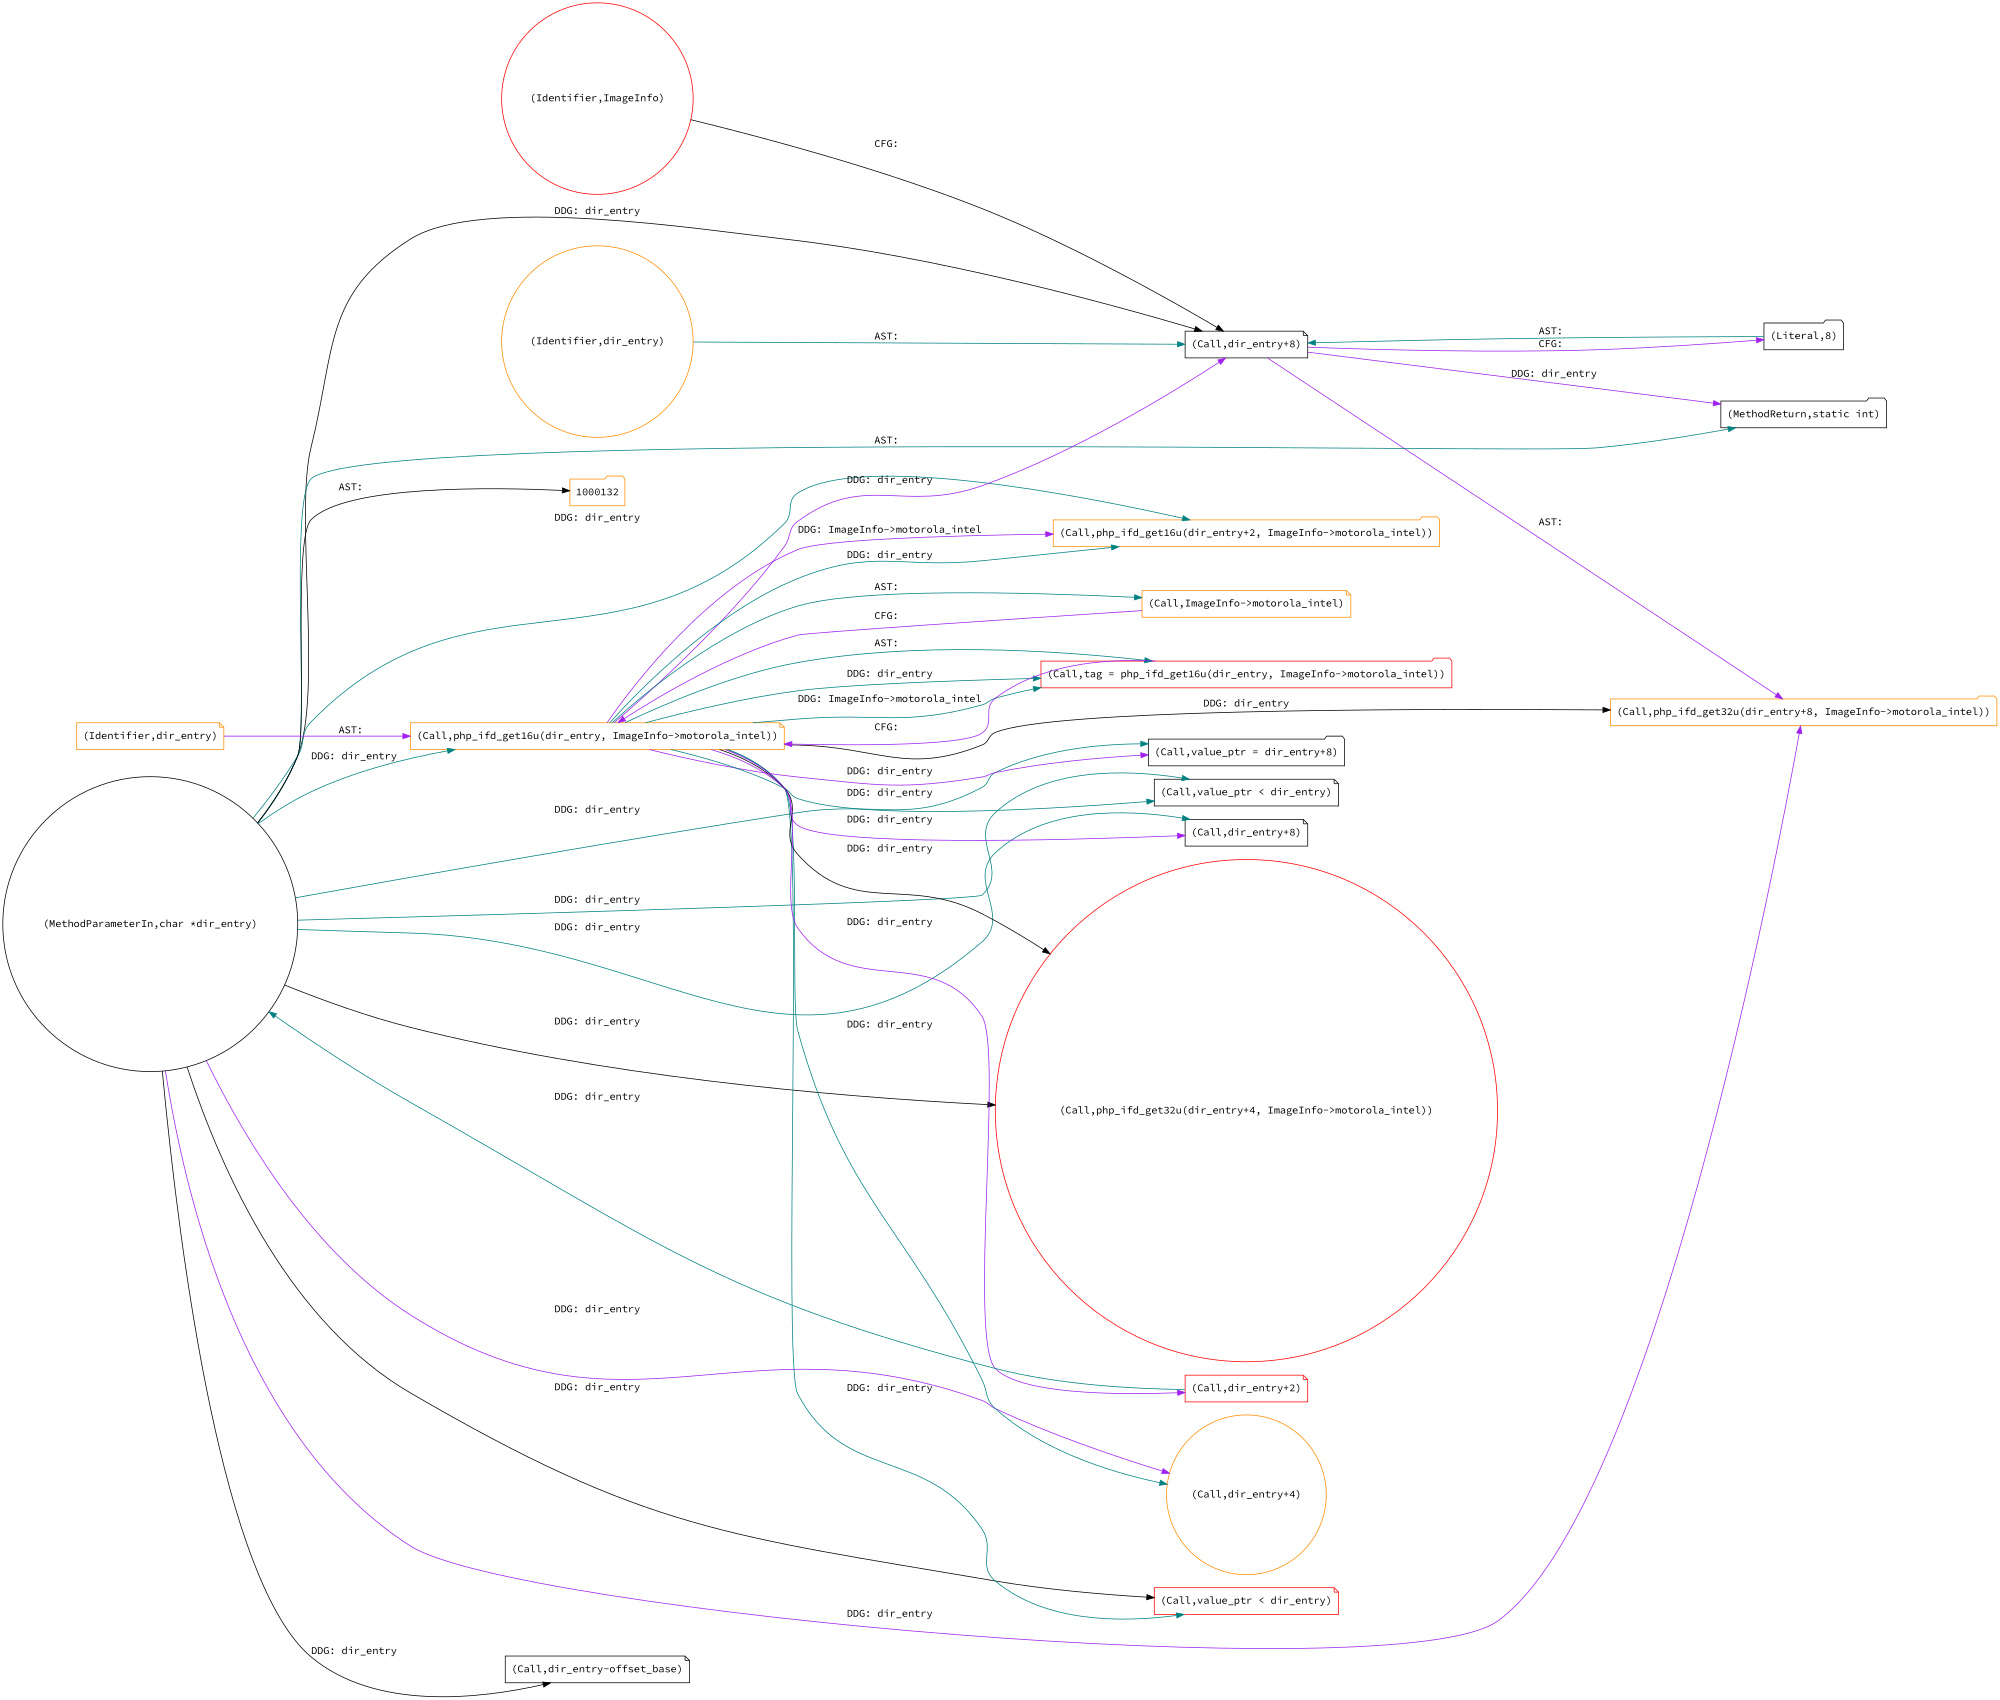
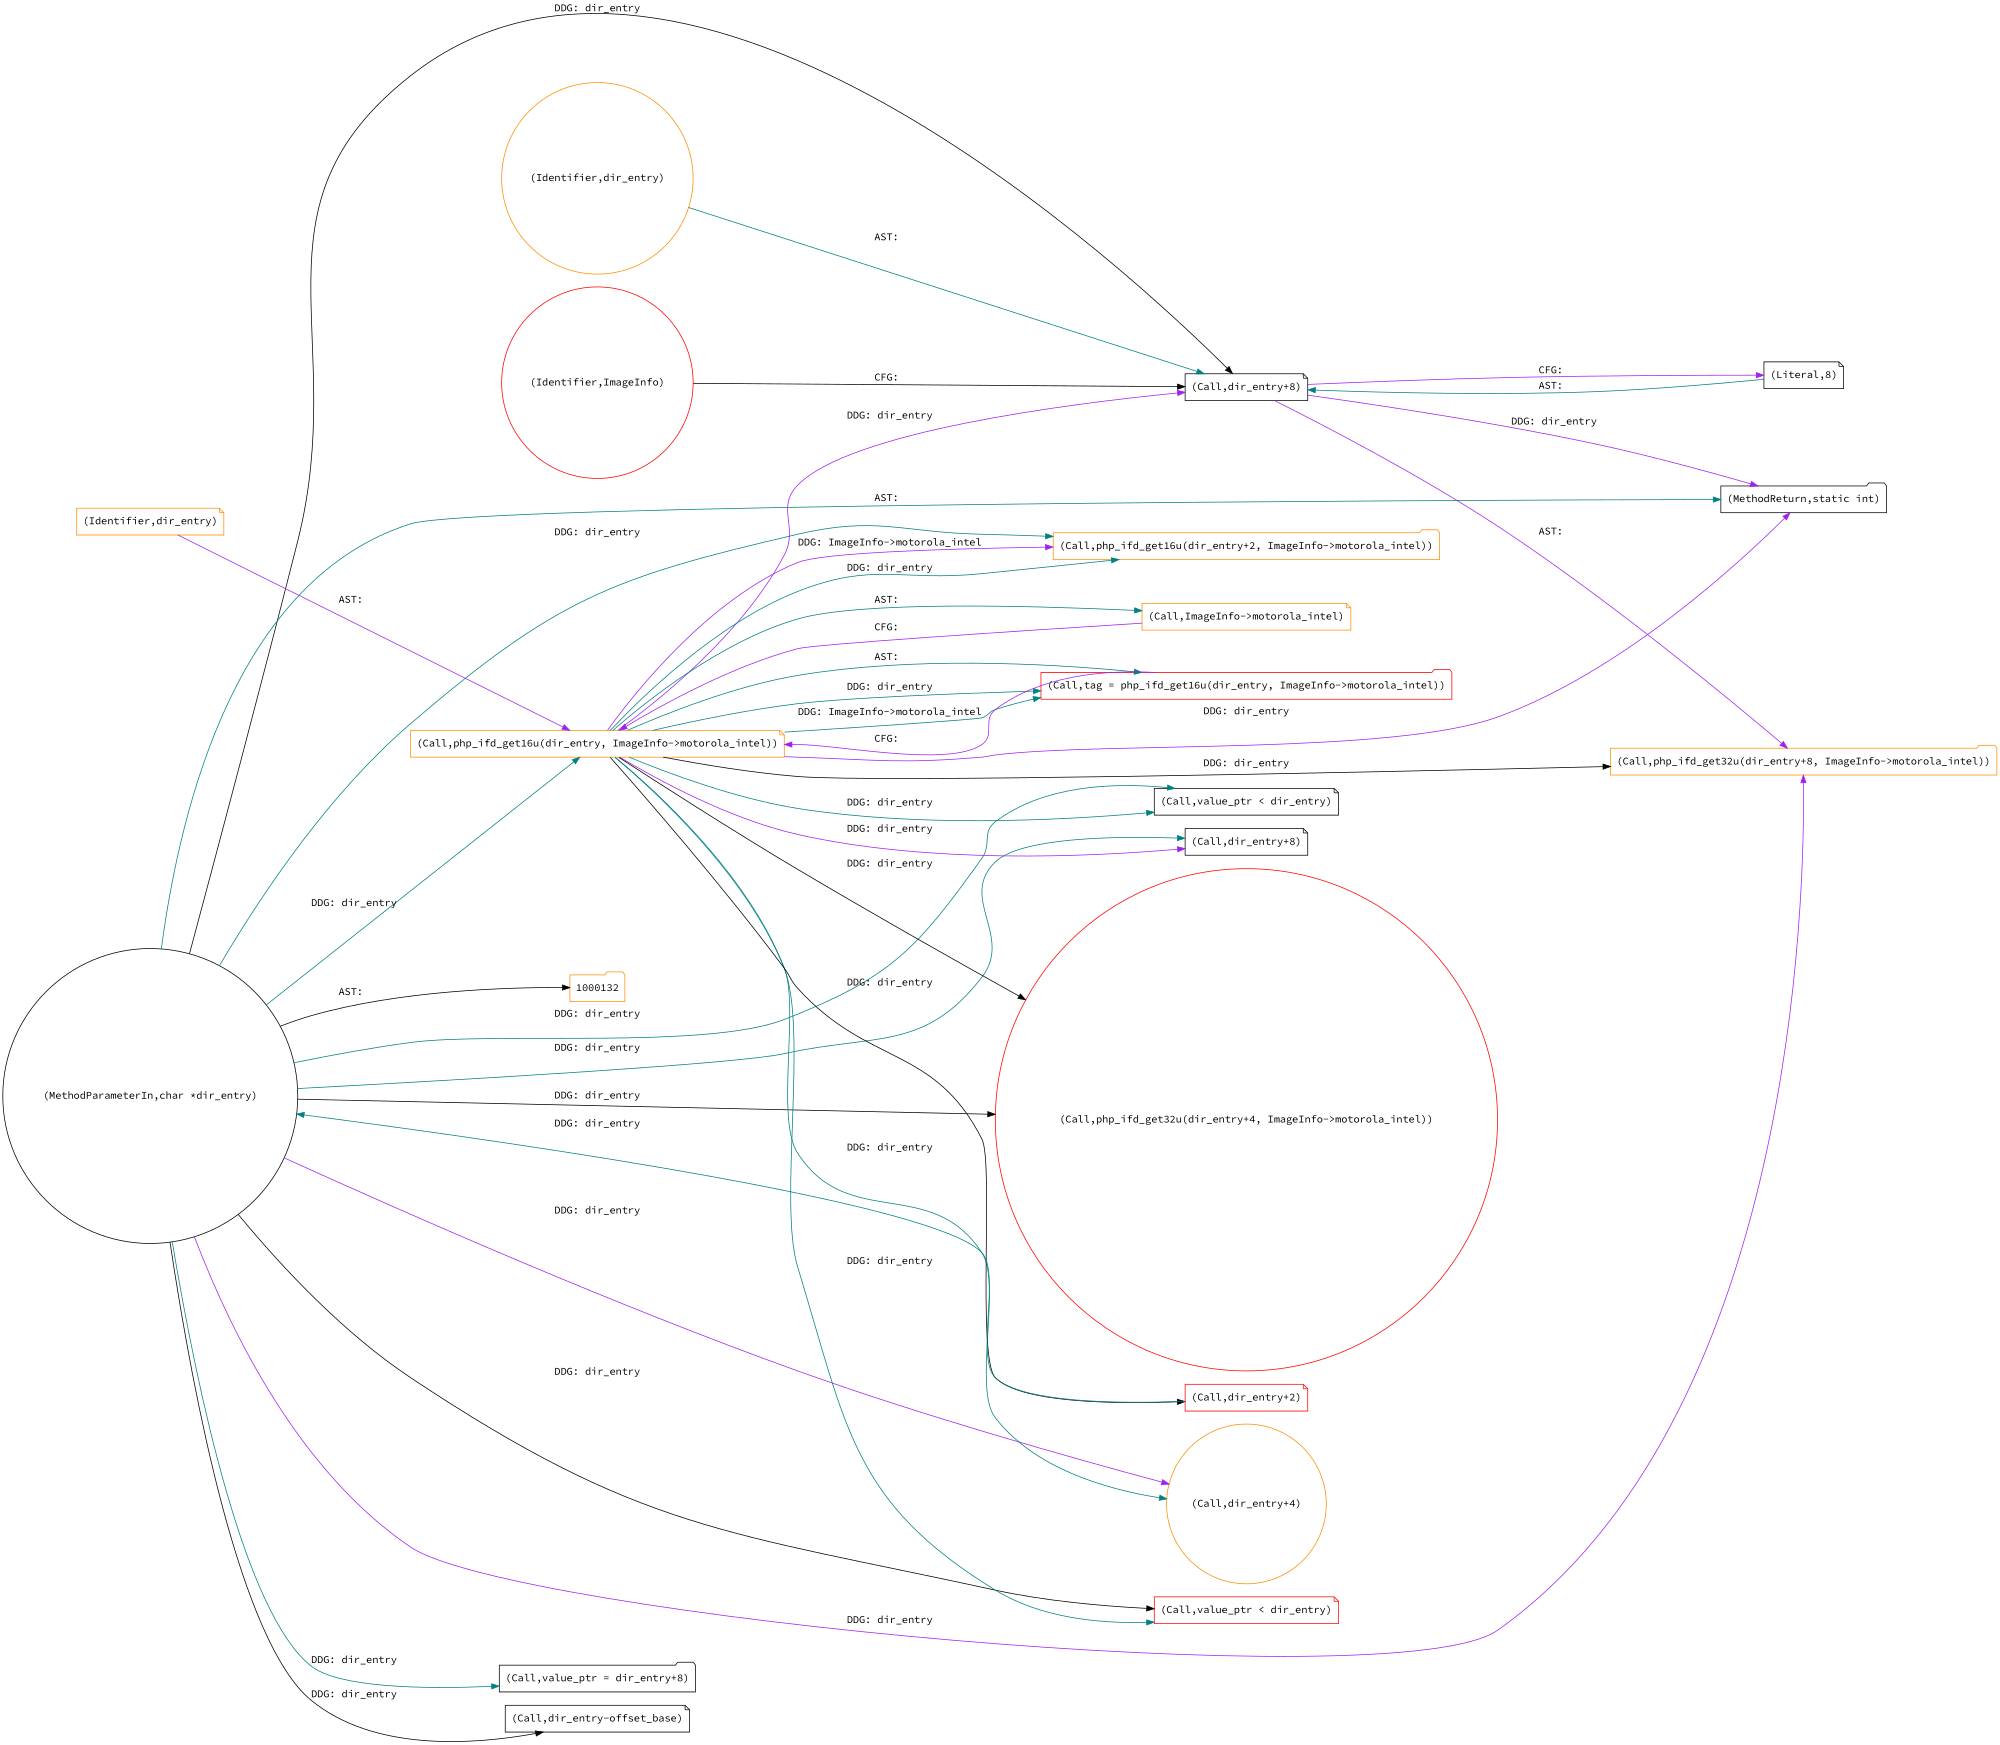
(1804, 336) -> (1804, 375)
(895, 785) -> (1318, 742)
(989, 1073) -> (949, 1093)
